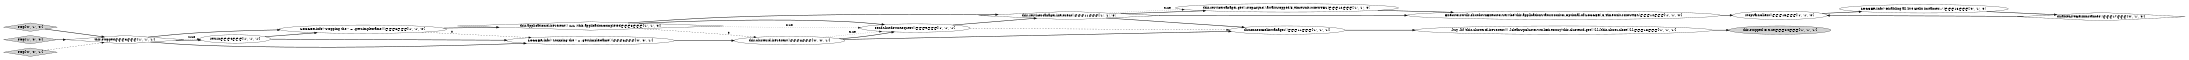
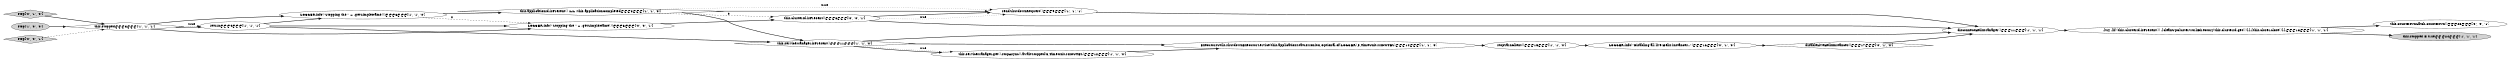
(1927, 16) -> (1927, 39)
(993, 22) -> (518, 34)
none -> (2440, 24)
(1098, 29) -> (1536, 14)
(30, 40) -> (30, 27)
